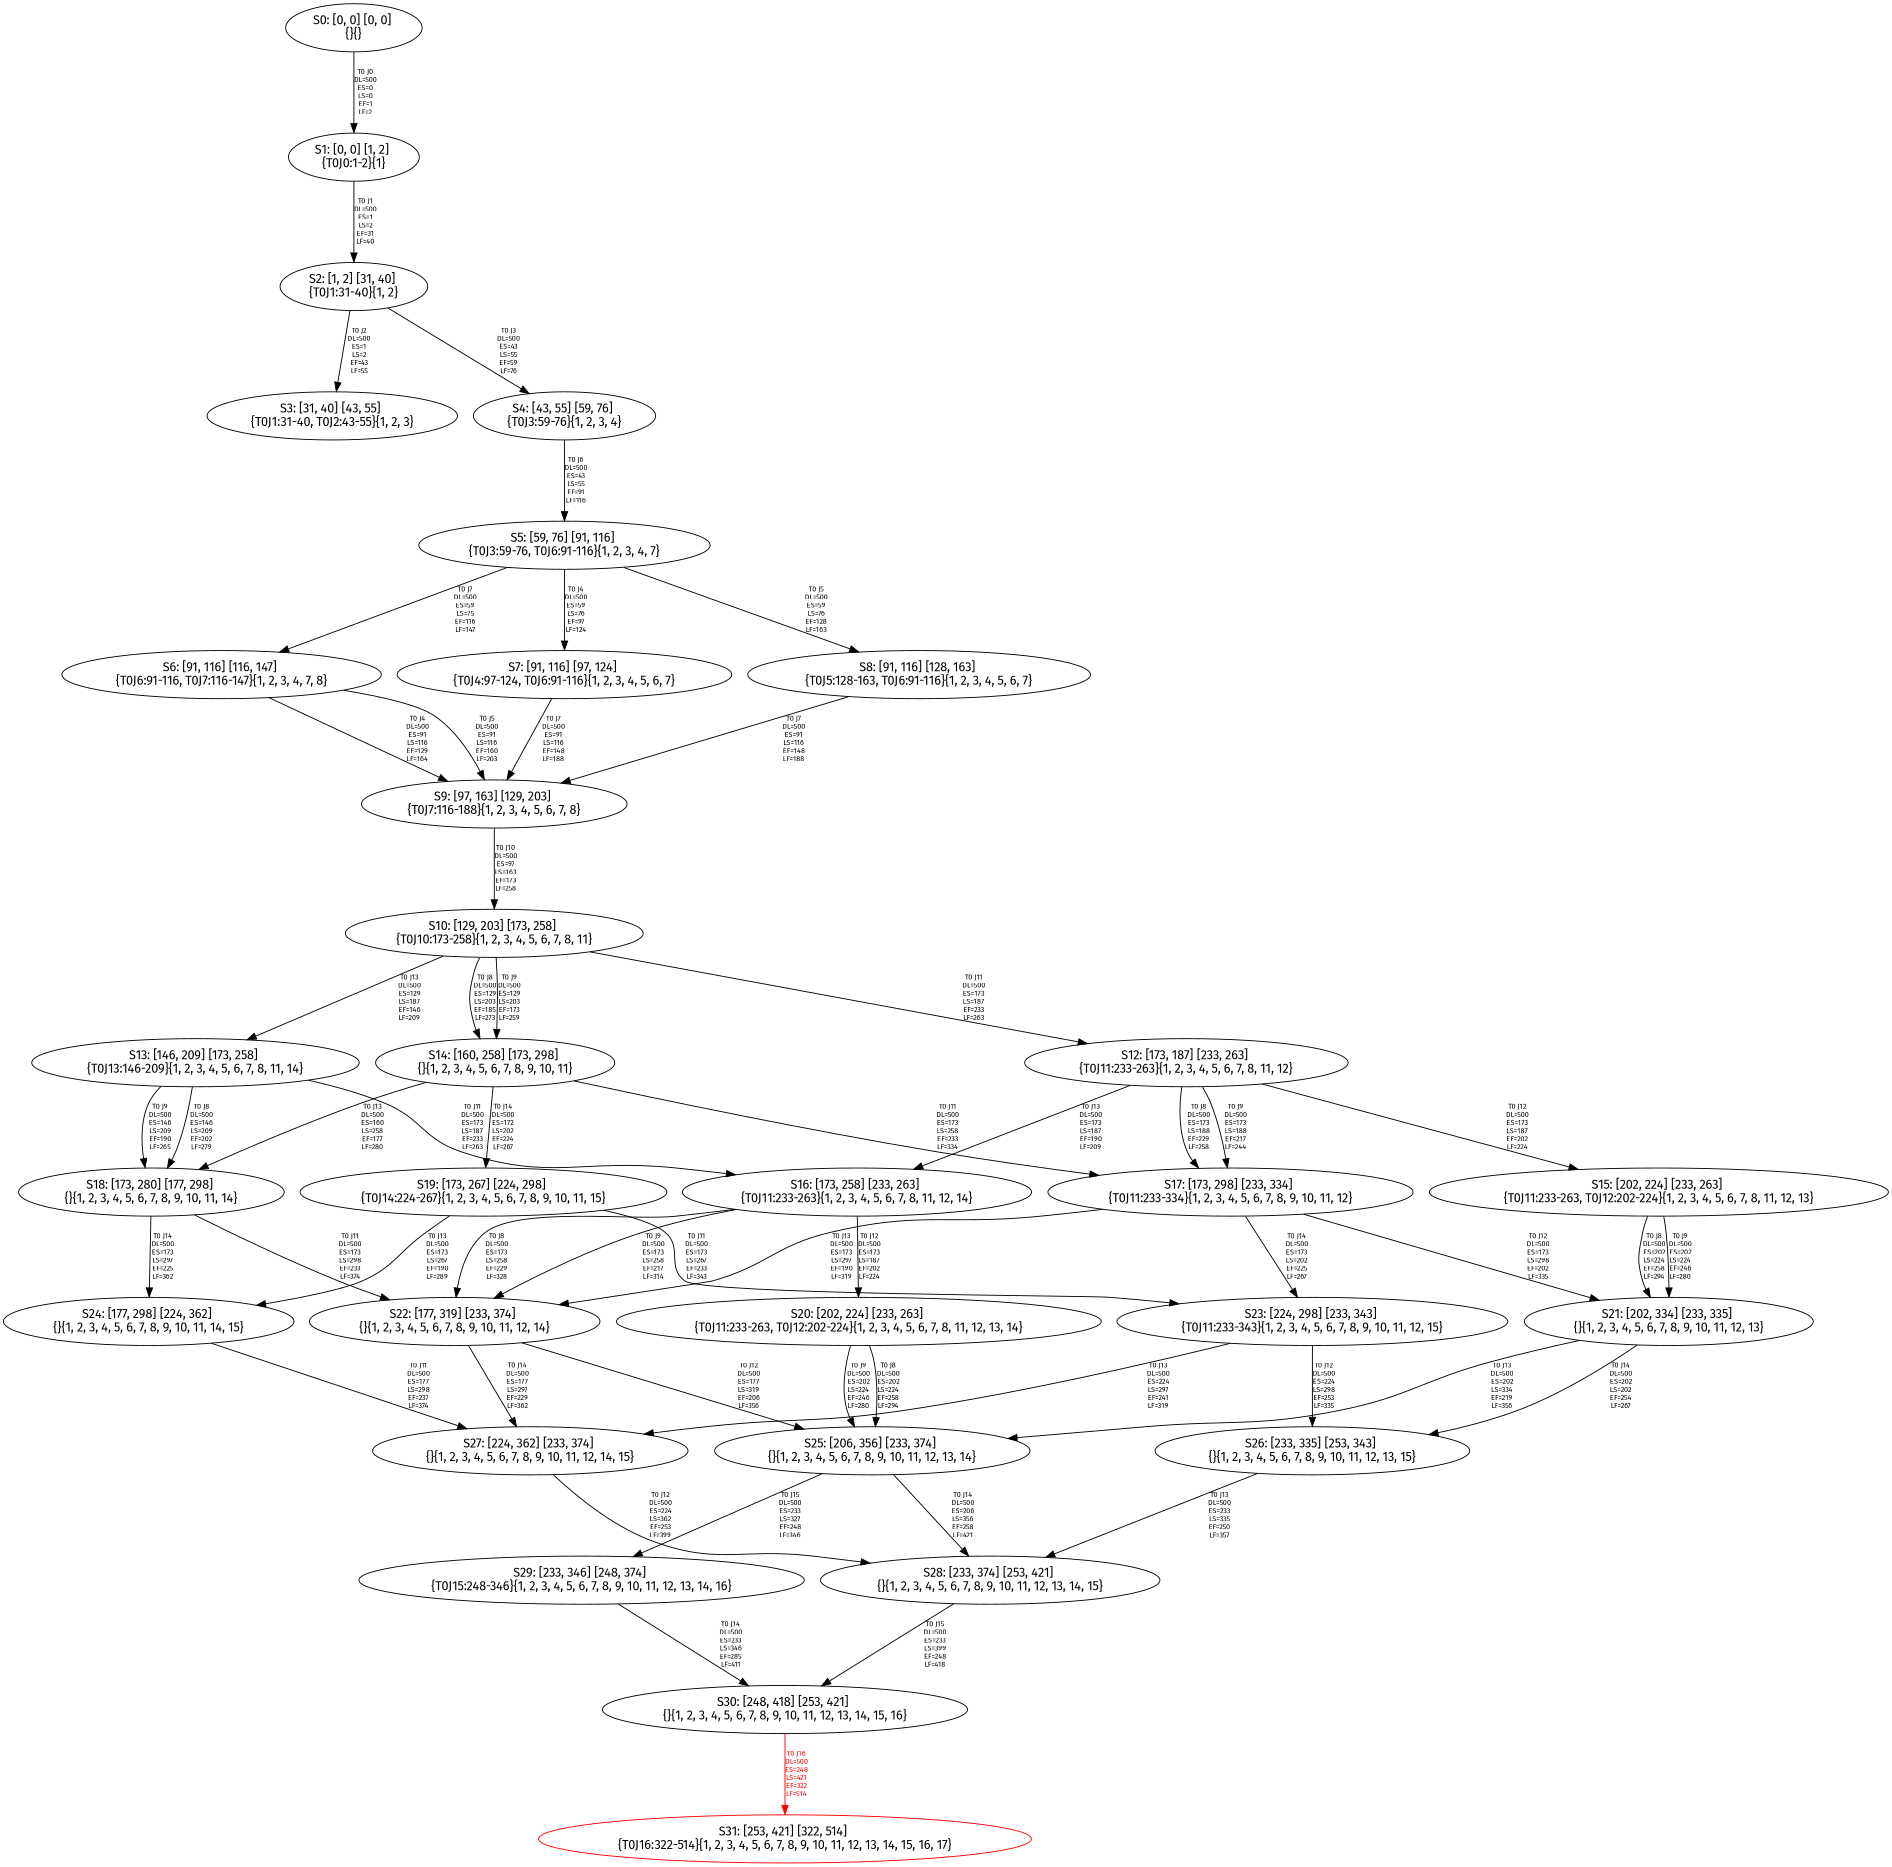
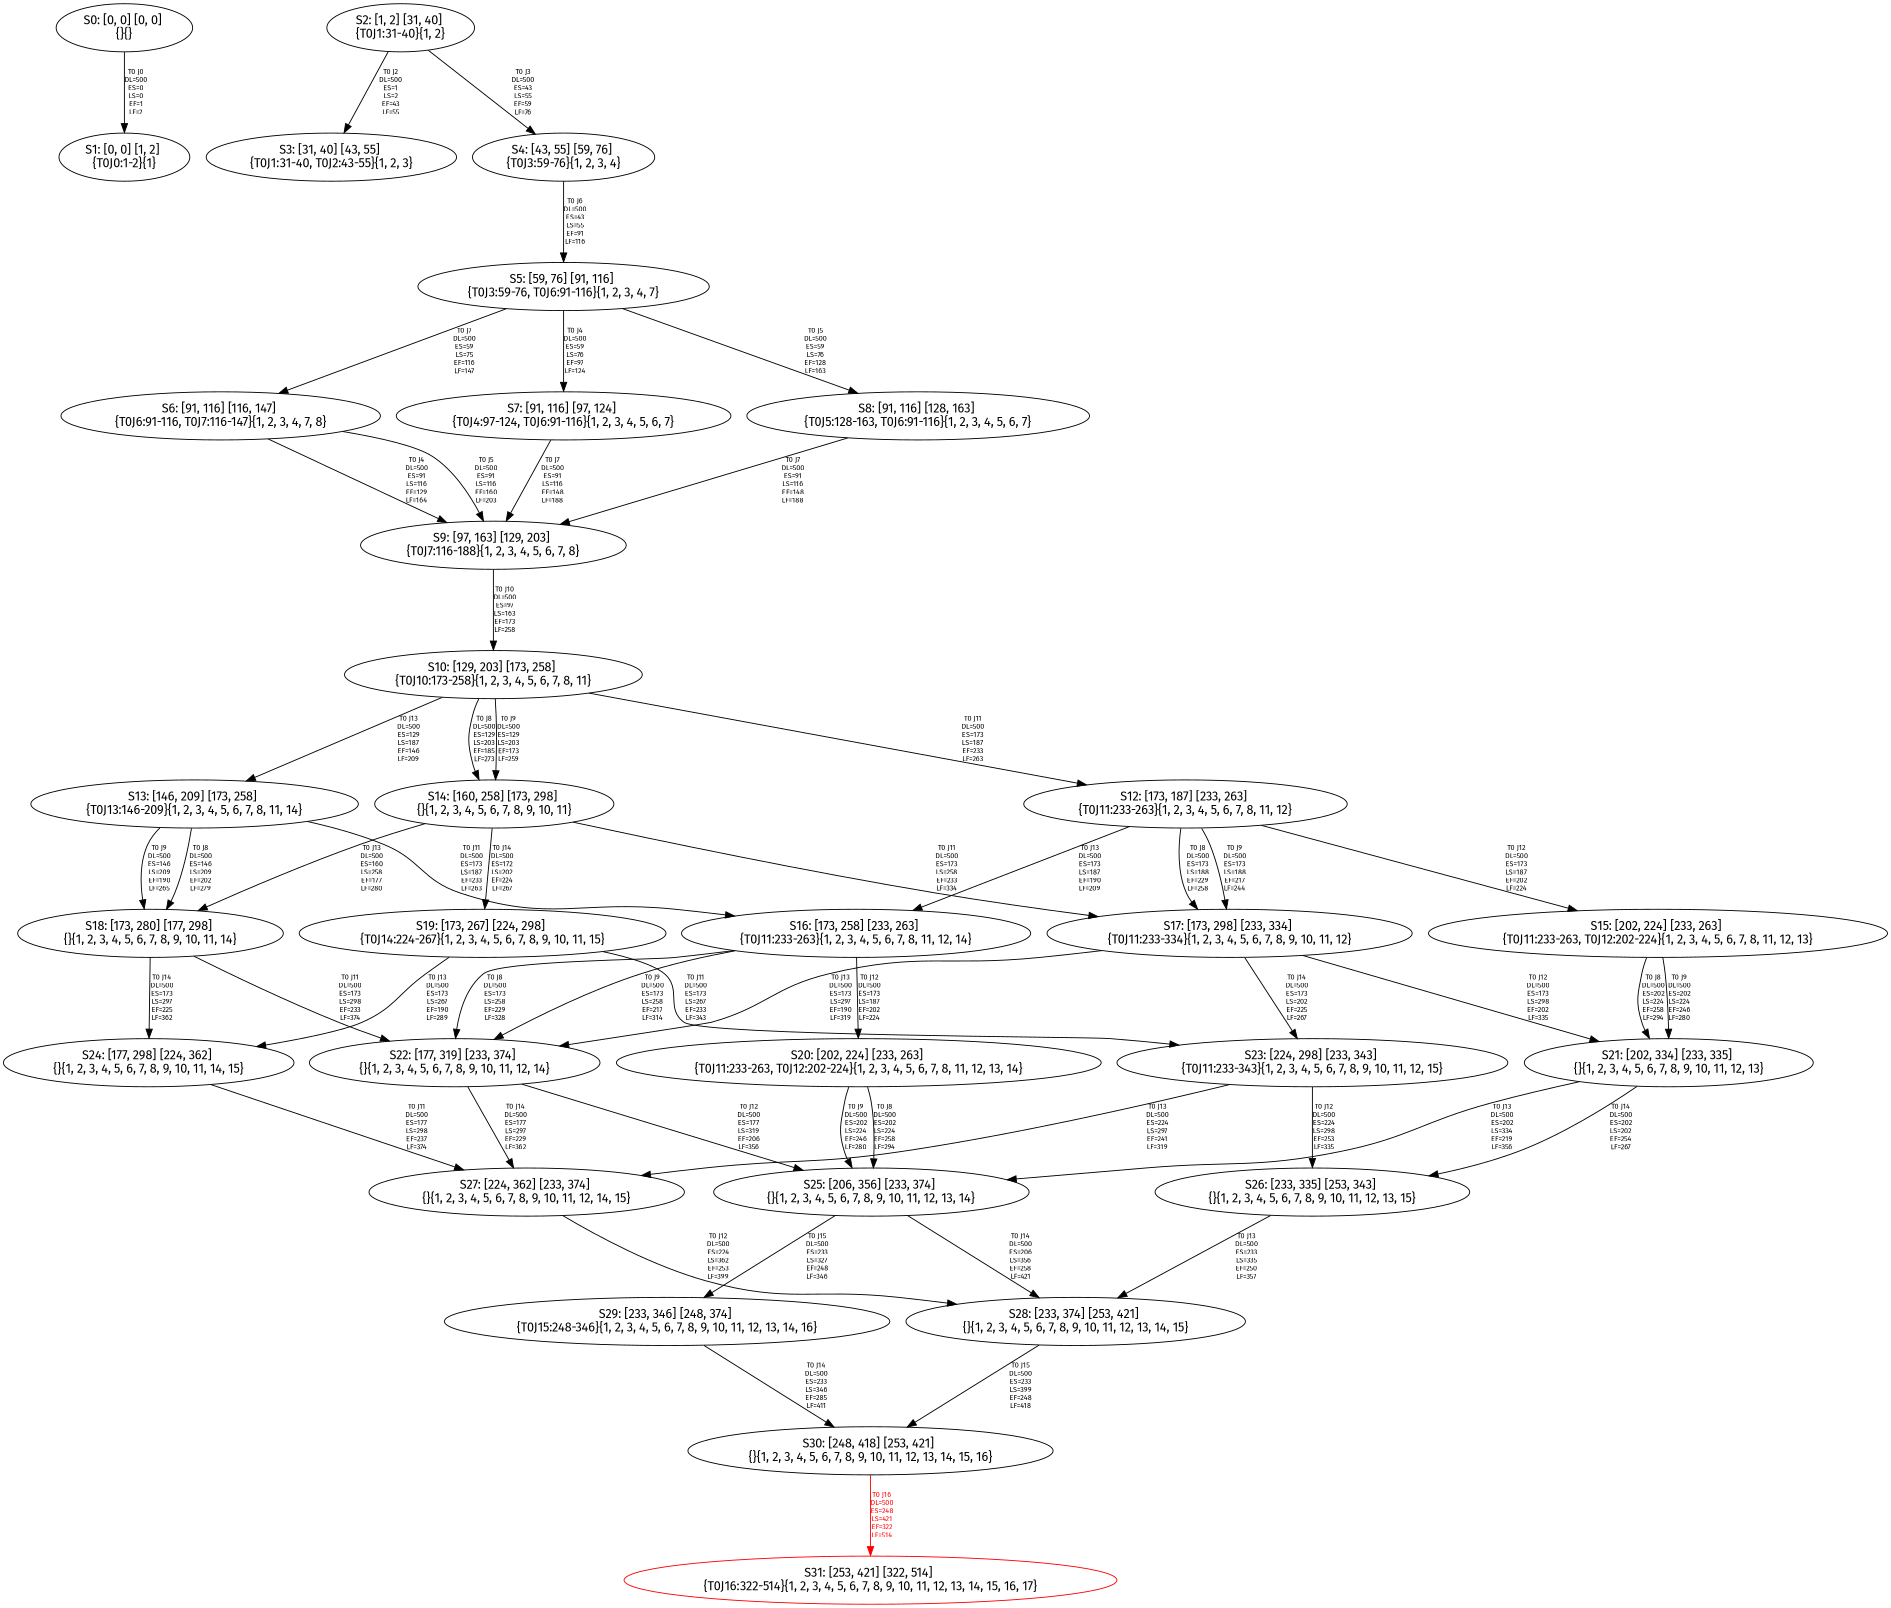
(354, 217) -> none
